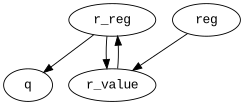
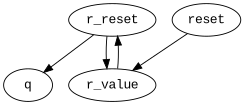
(112, 20) -> (112, 20)
(206, 20) -> (206, 20)
